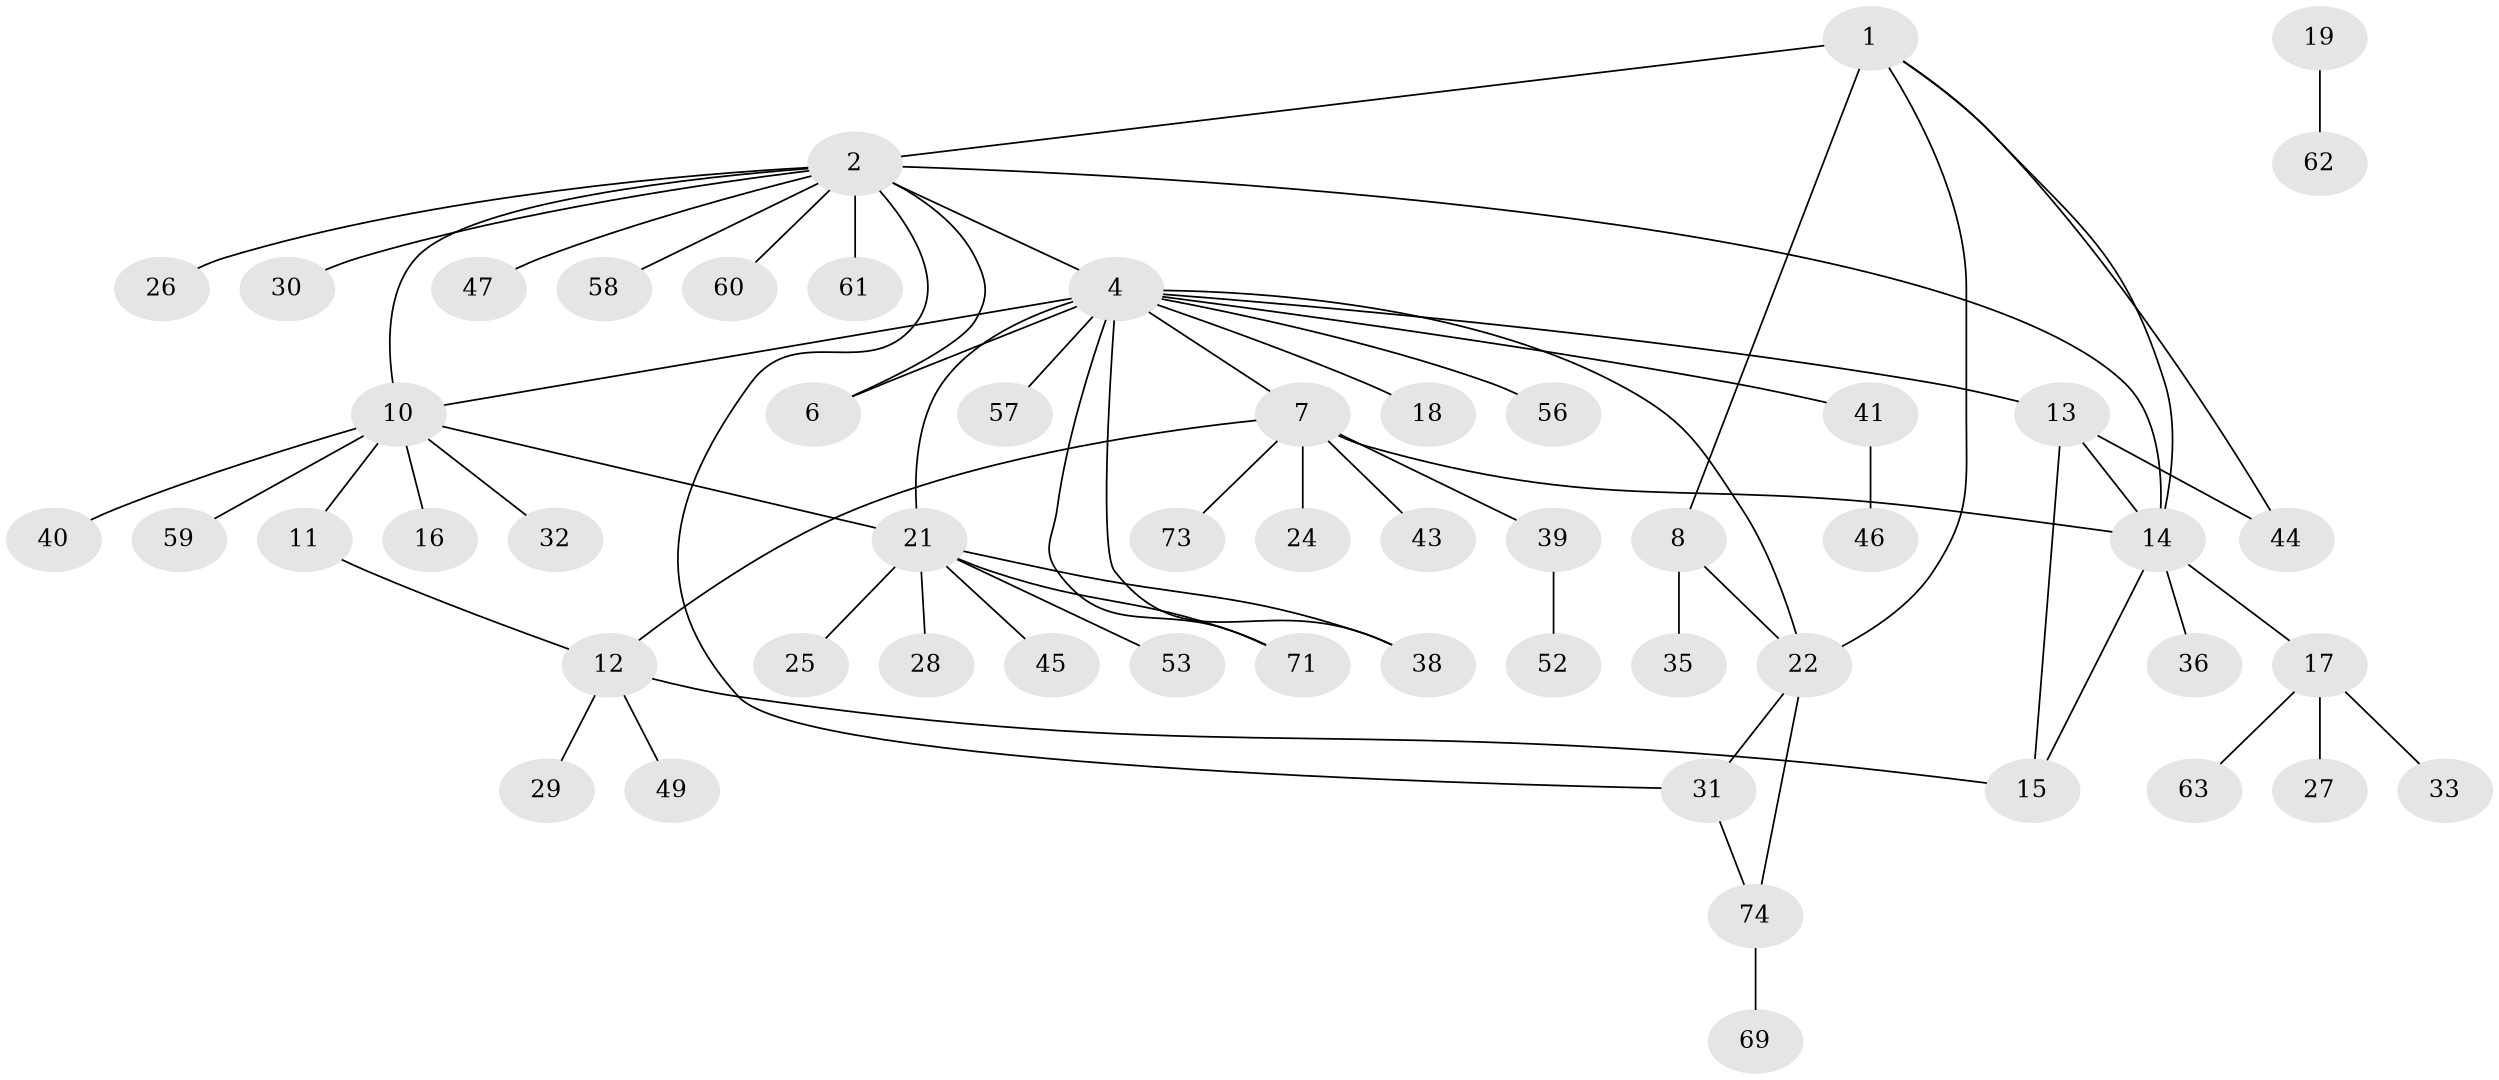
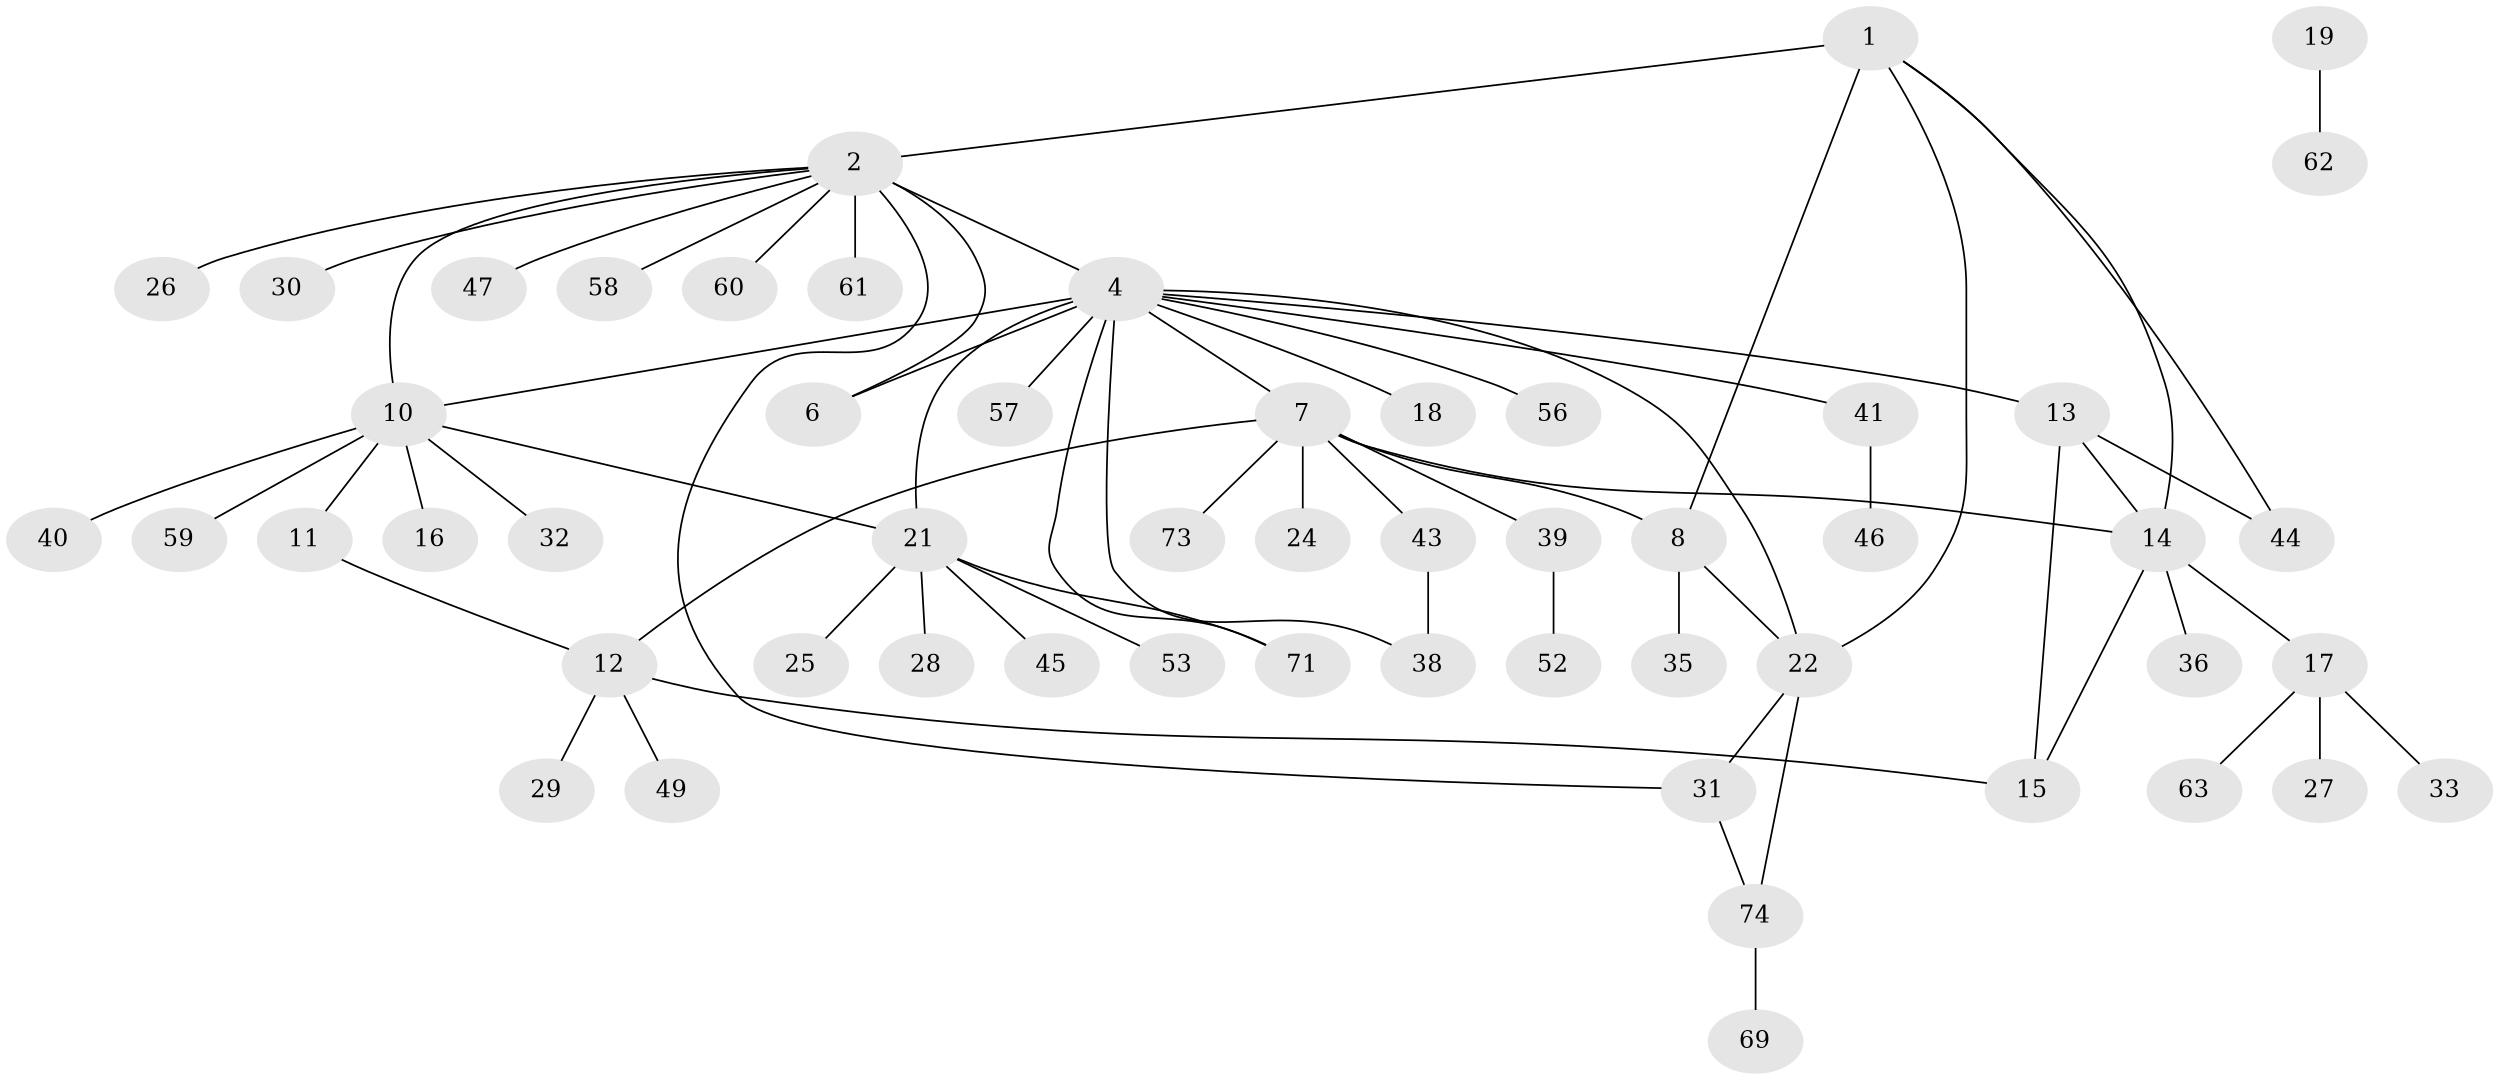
(1594, 223) -> none
none -> (1491, 477)
(1180, 592) -> (1428, 603)
